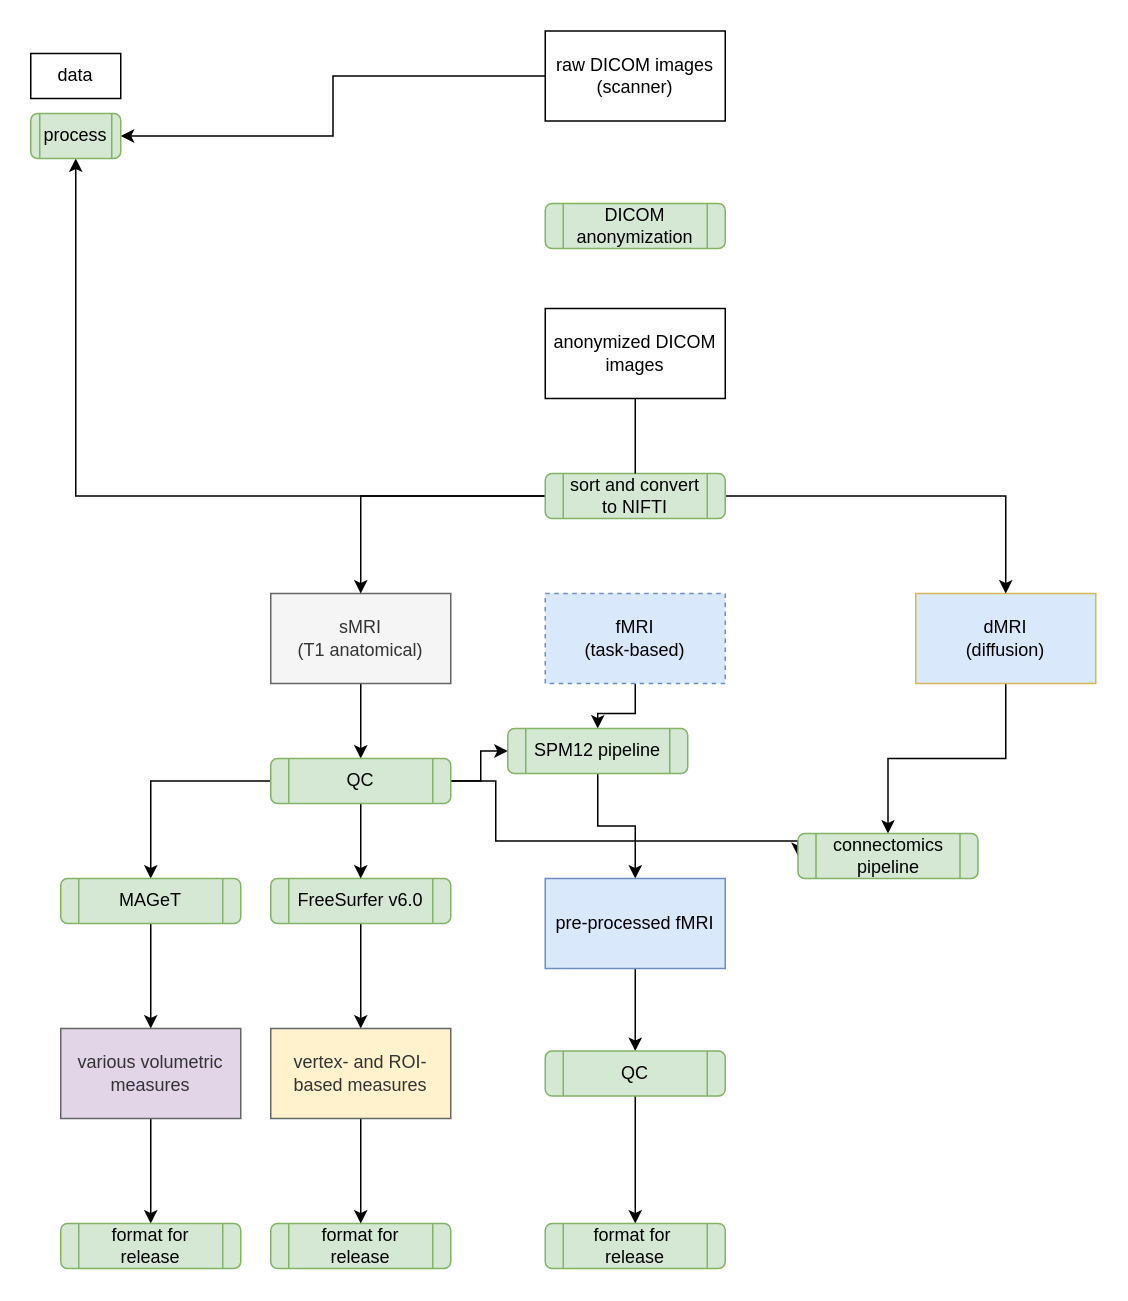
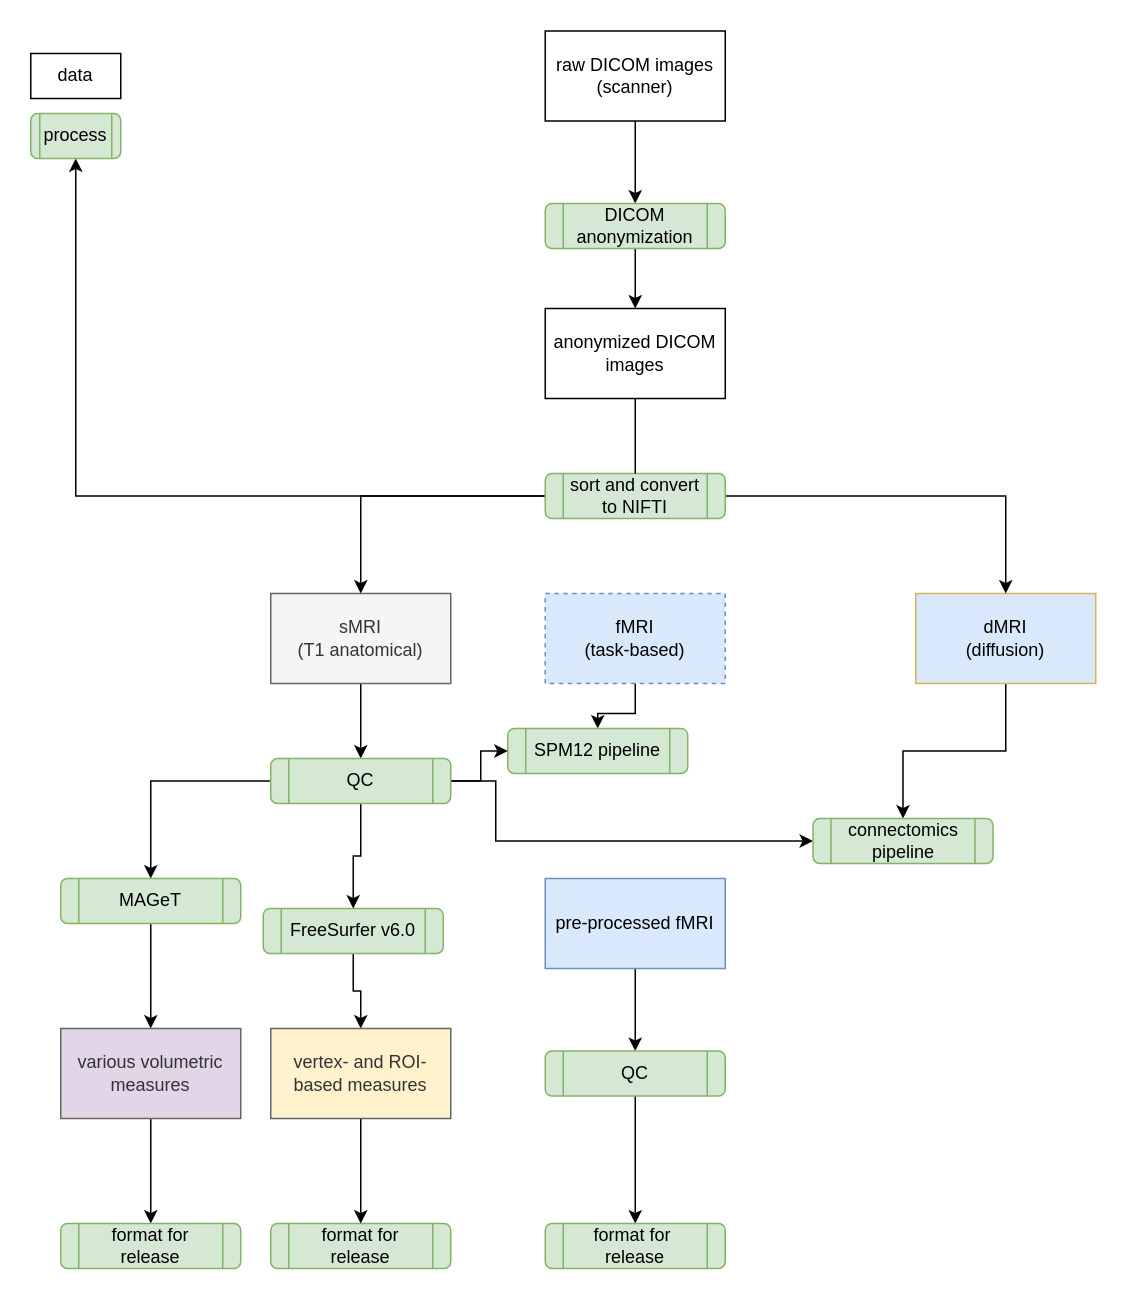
(333, 101) -> (635, 157)
none -> (635, 273)
(611, 826) -> none
(888, 856) -> (903, 841)
(361, 901) -> (353, 931)
